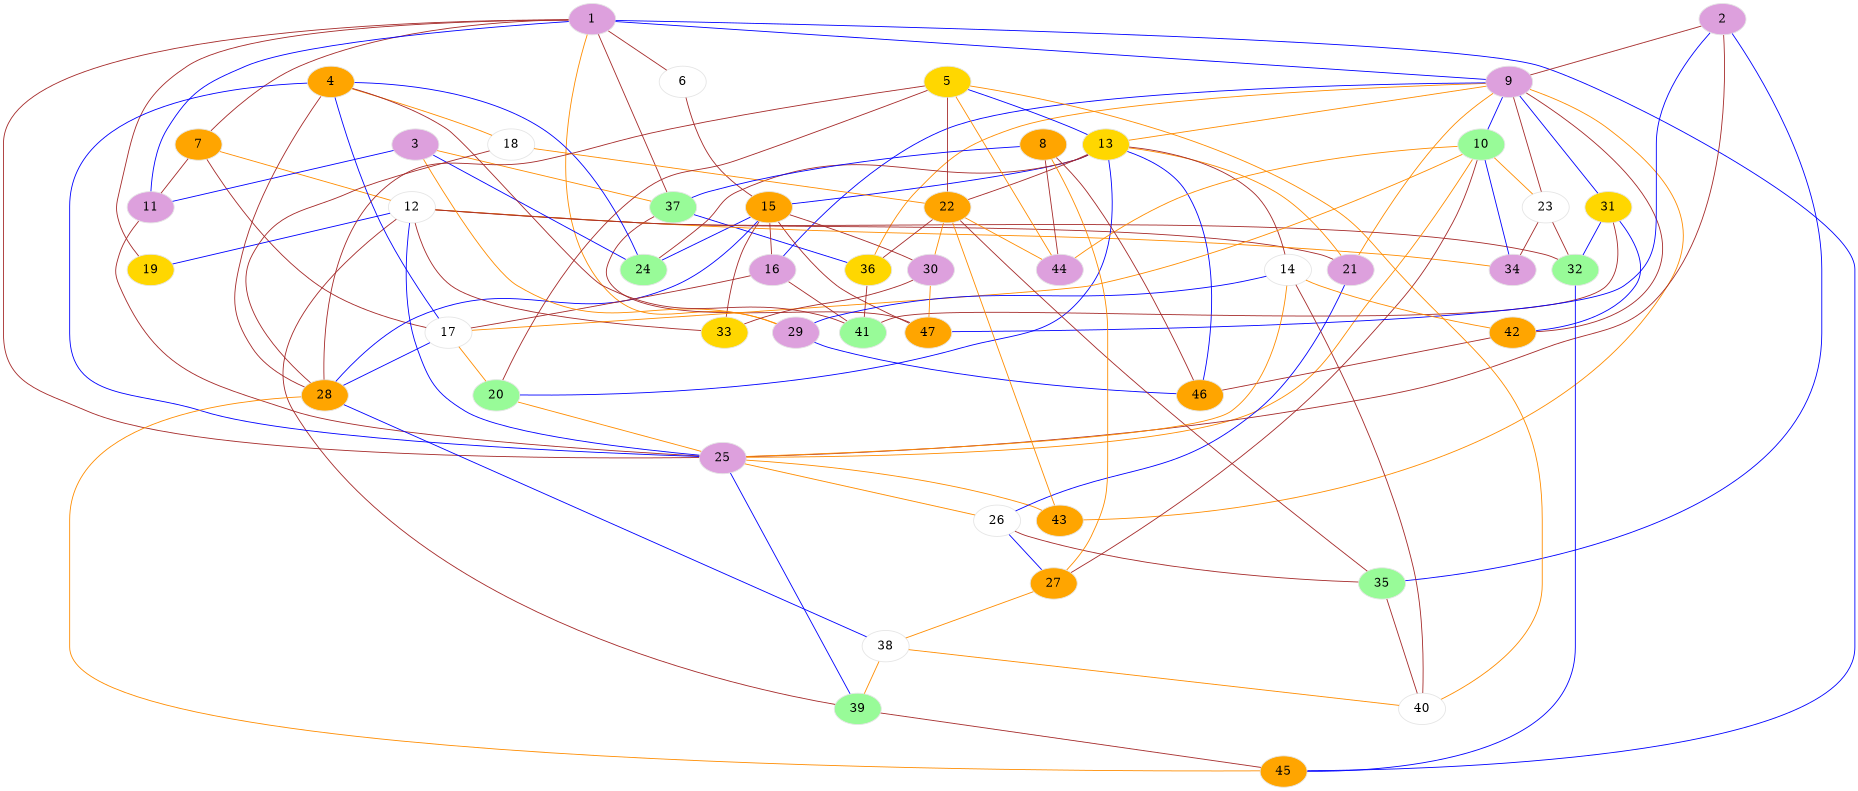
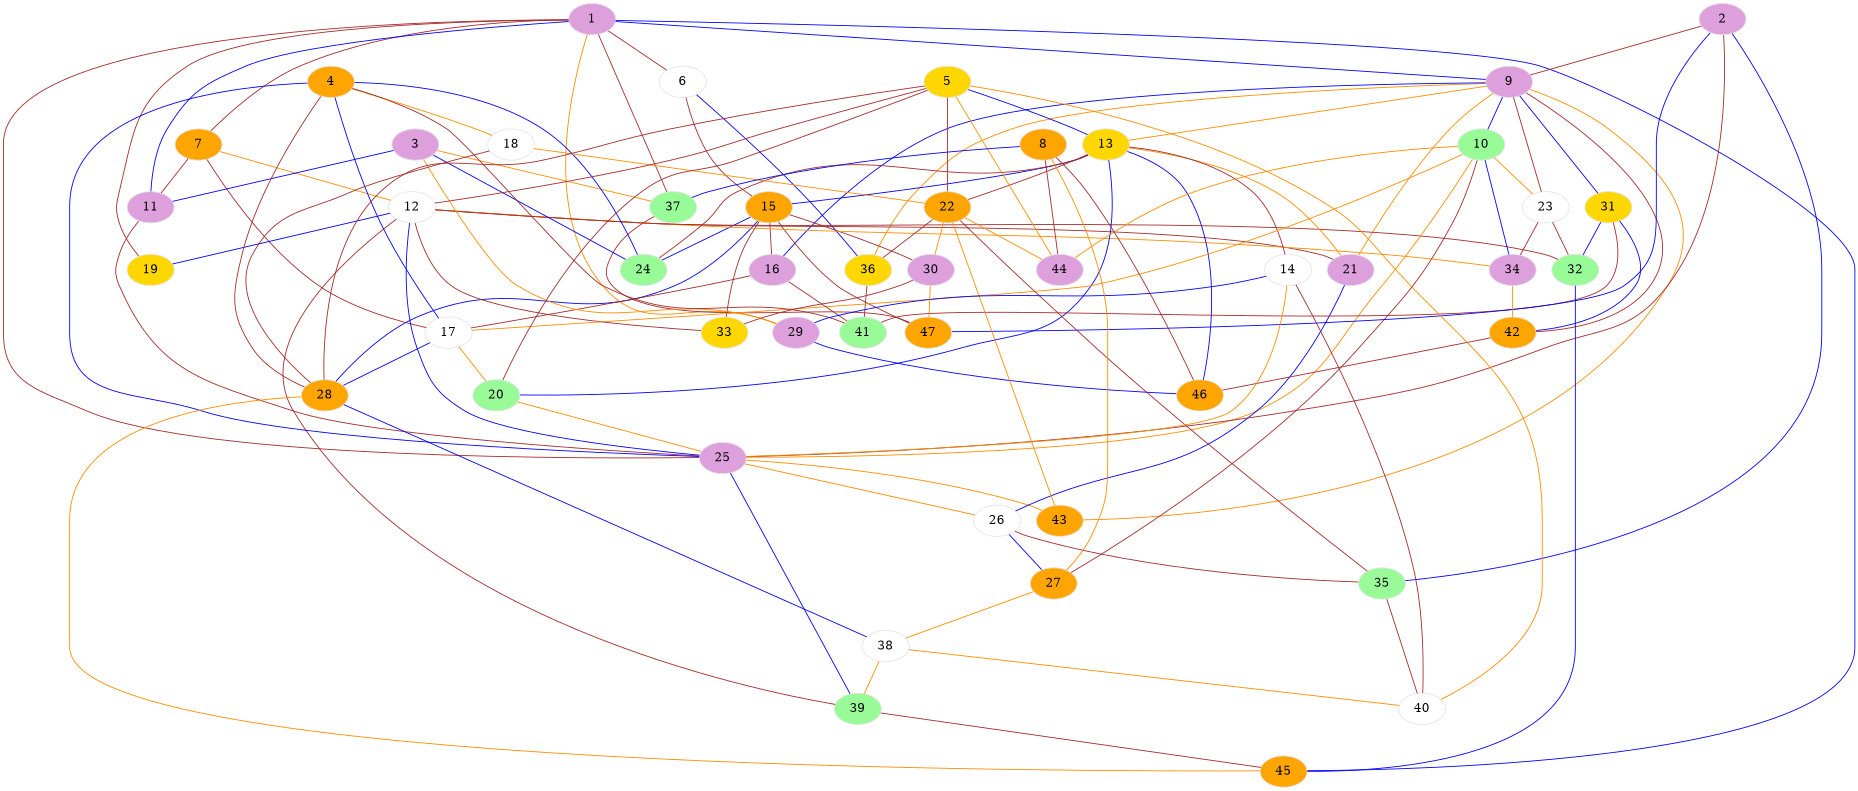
none -> (683, 157)
(763, 236) -> (776, 168)
(1402, 309) -> (1513, 301)
